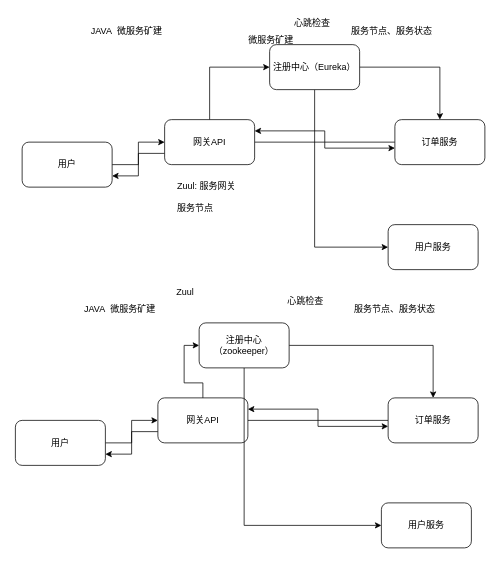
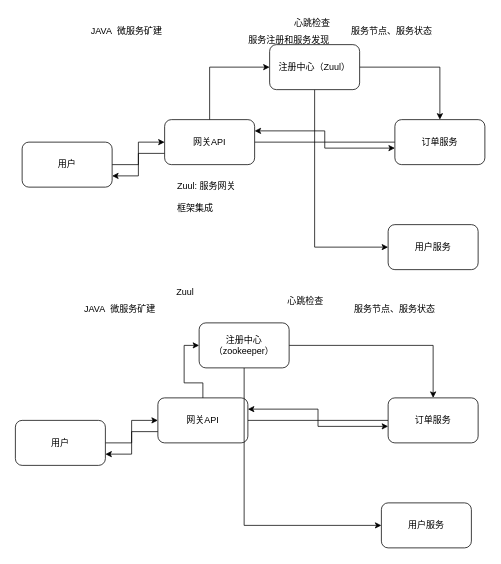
(271, 40) -> (289, 40)
(315, 67) -> (315, 67)
(207, 170) -> (207, 170)
